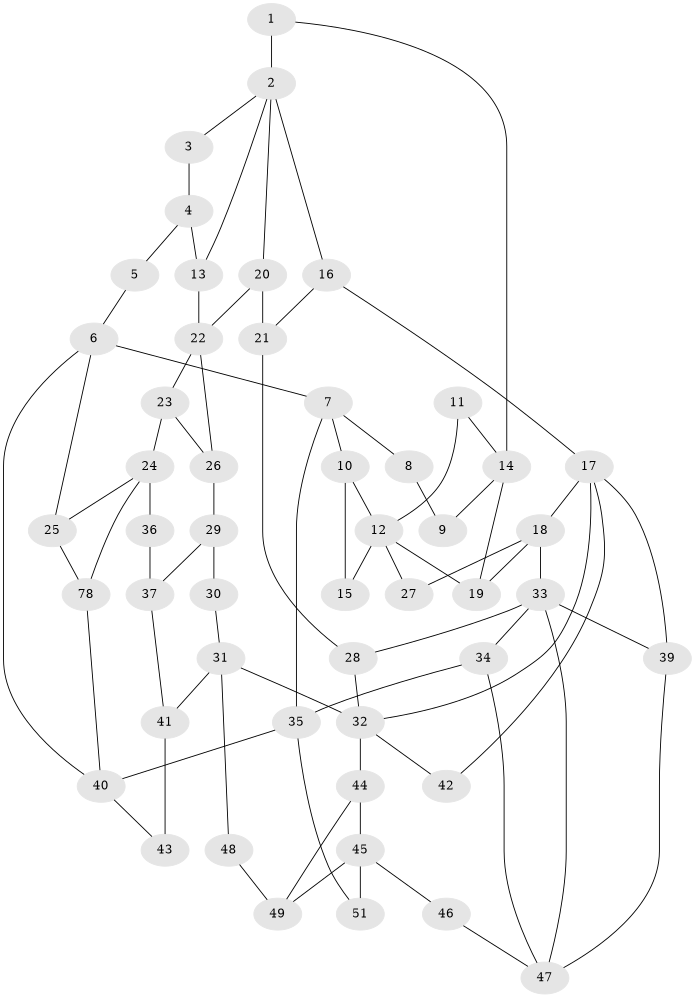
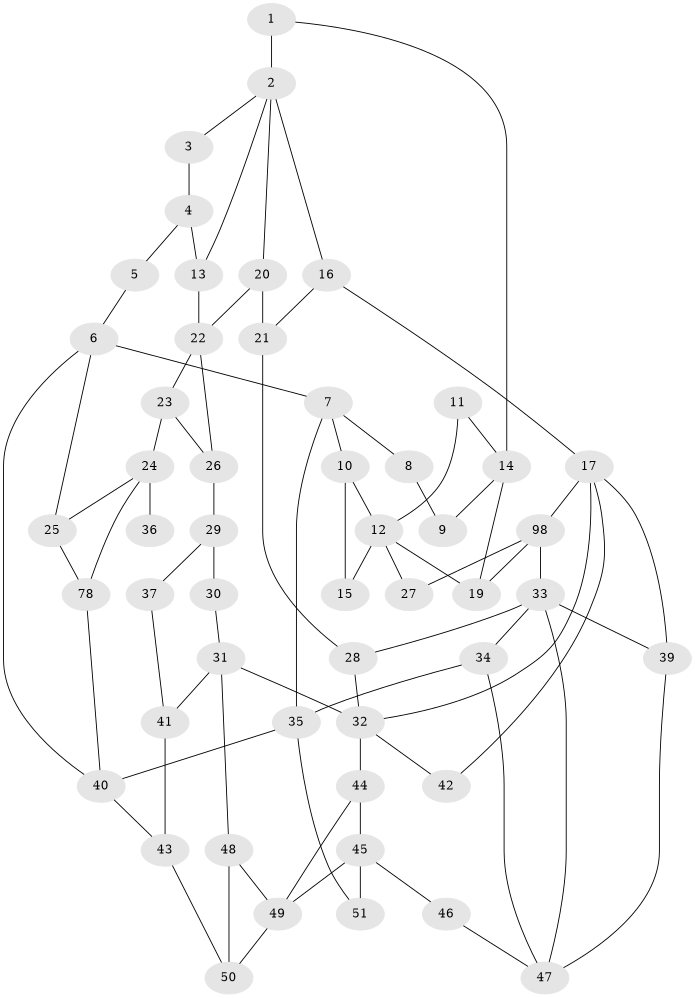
(540, 531) -> (540, 531)
(150, 563) -> none
none -> (229, 978)
